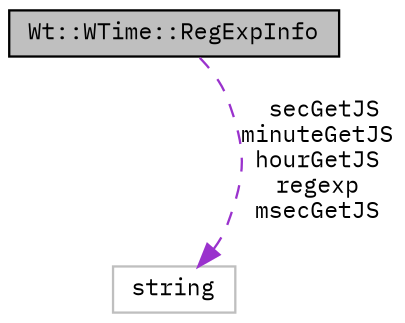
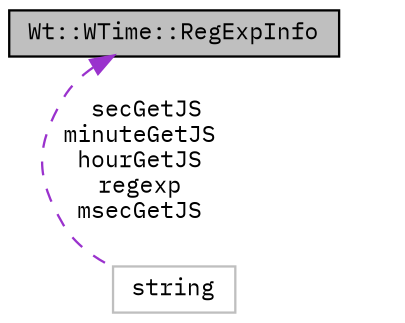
(241, 150) -> (43, 173)
